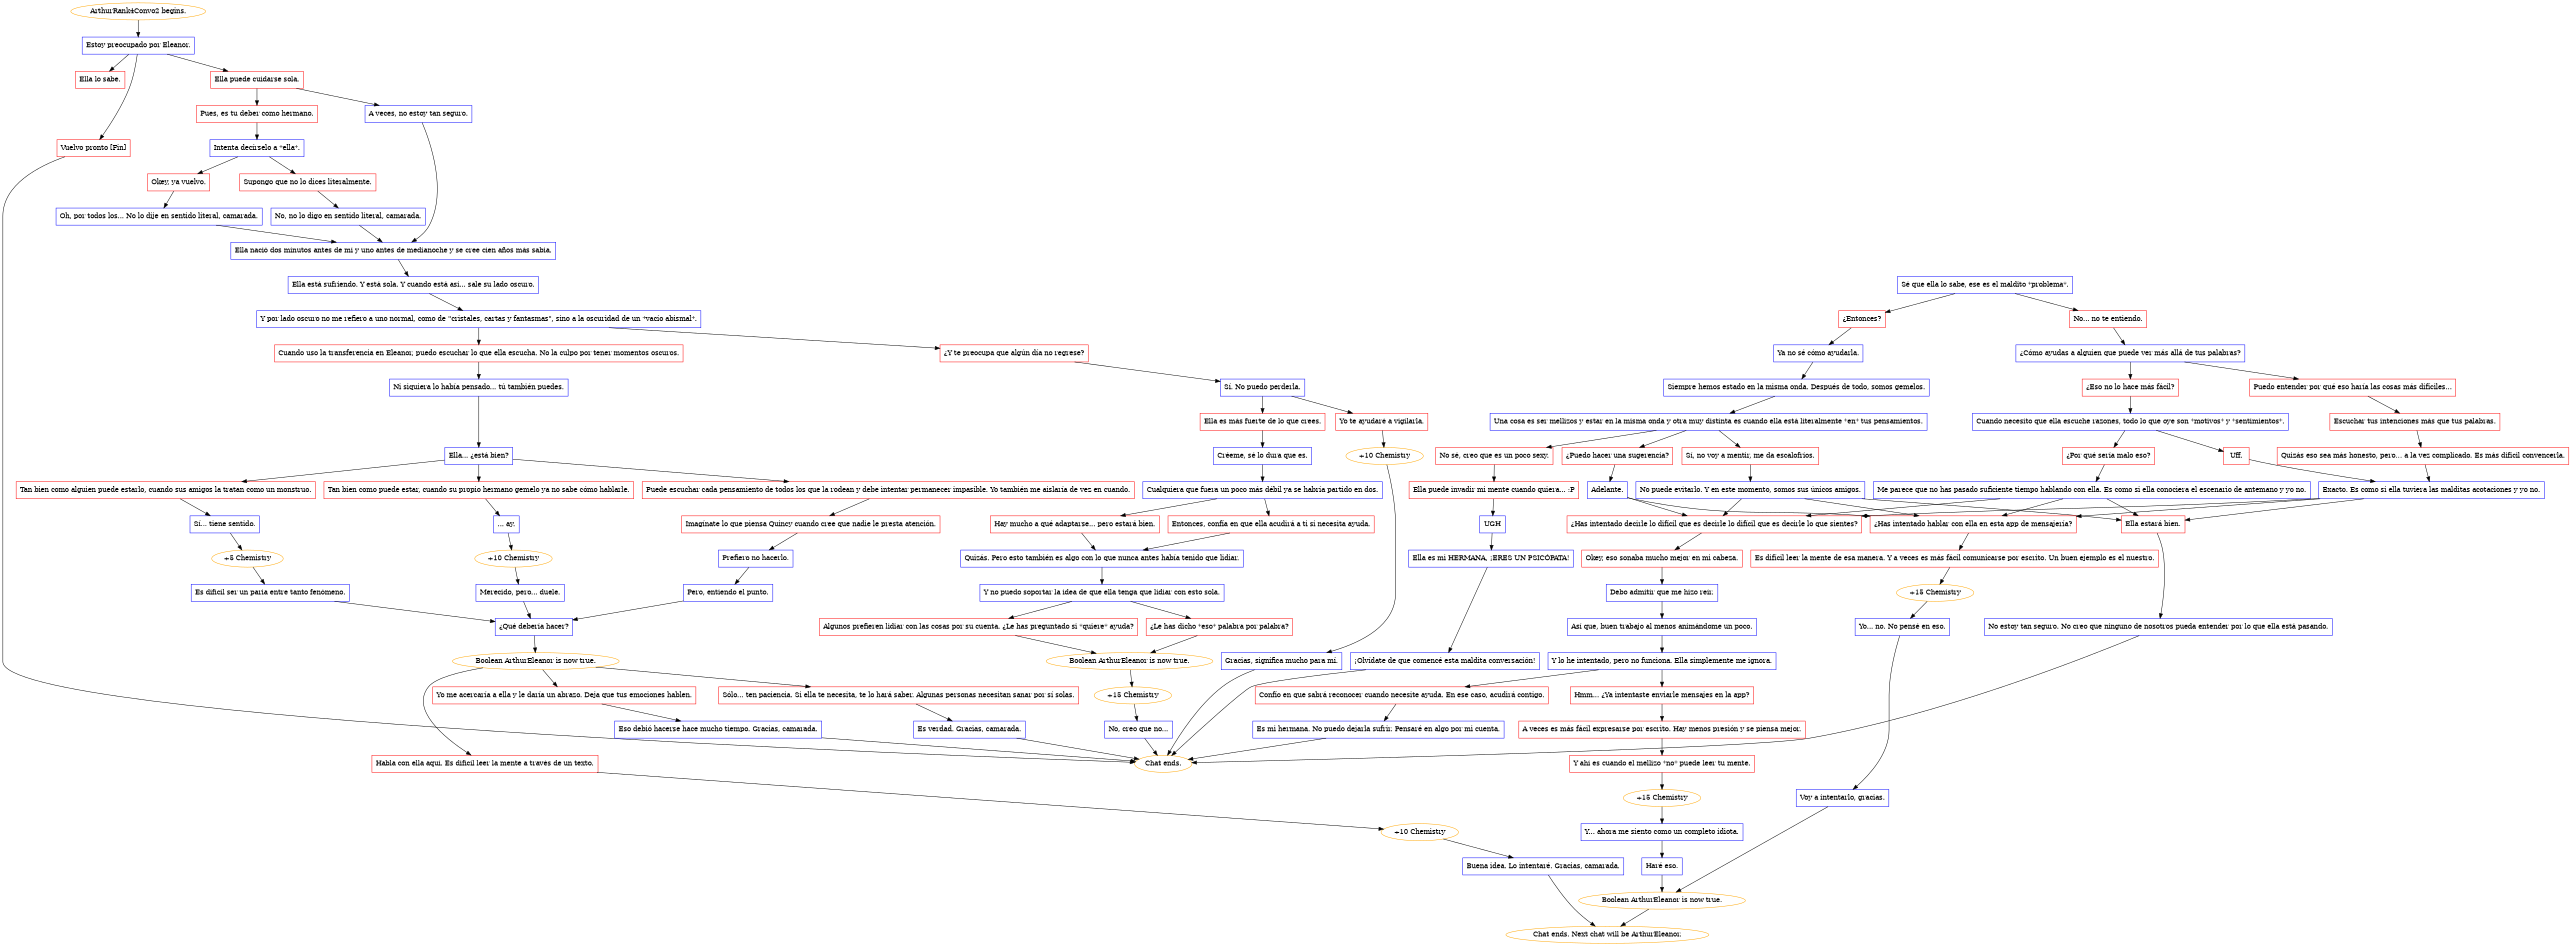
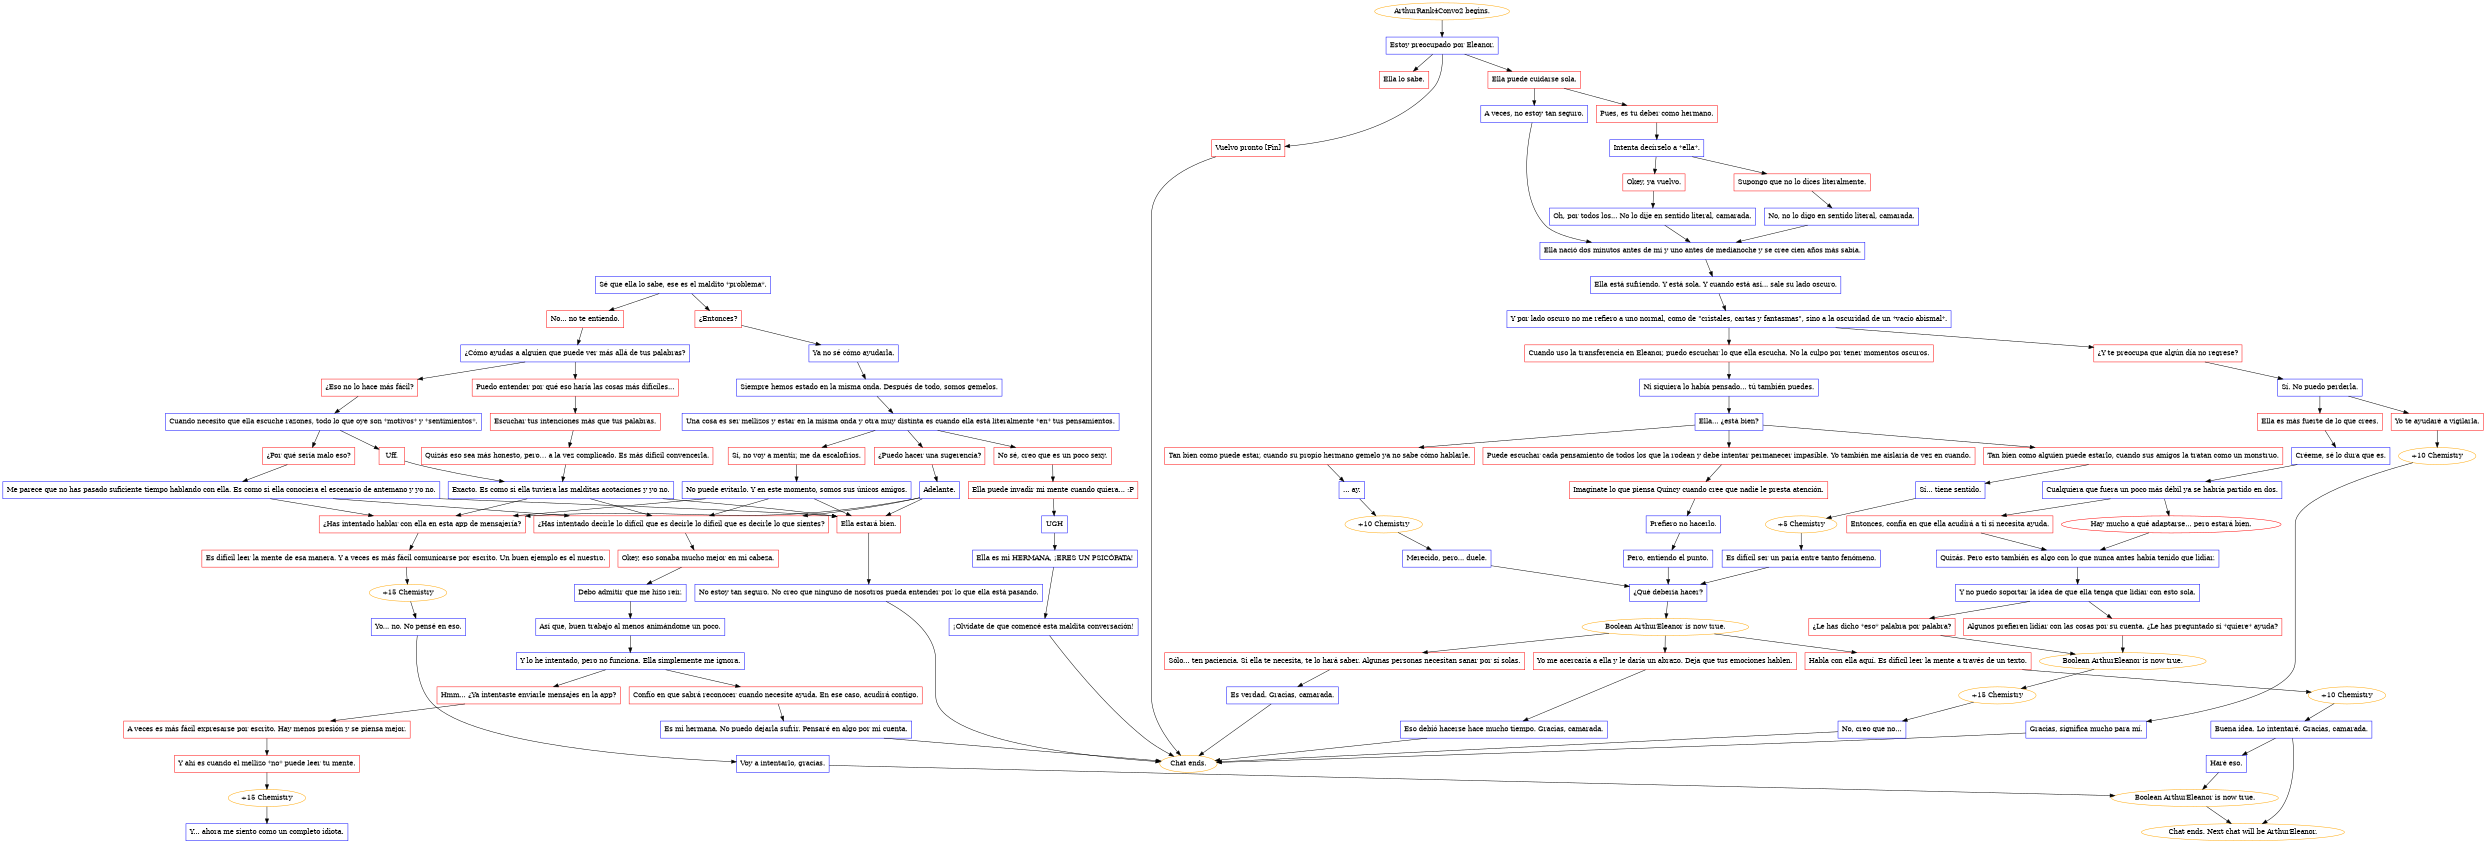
none -> (906, 506)
(1075, 524) -> (2171, 524)
(1662, 847) -> (2261, 746)
